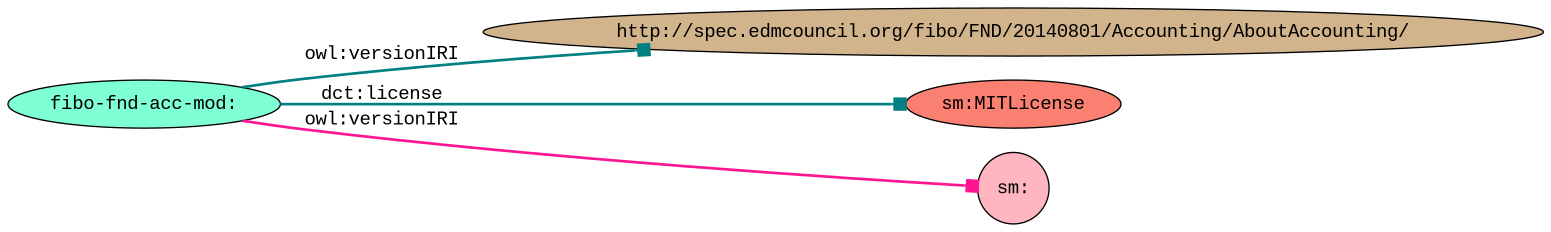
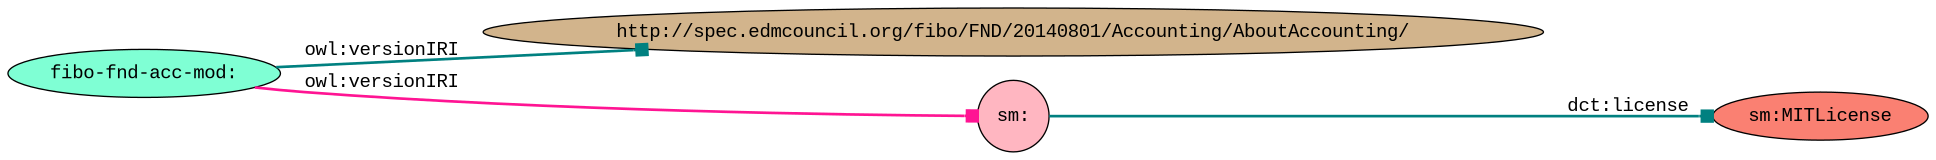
(586, 104) -> (1374, 116)
